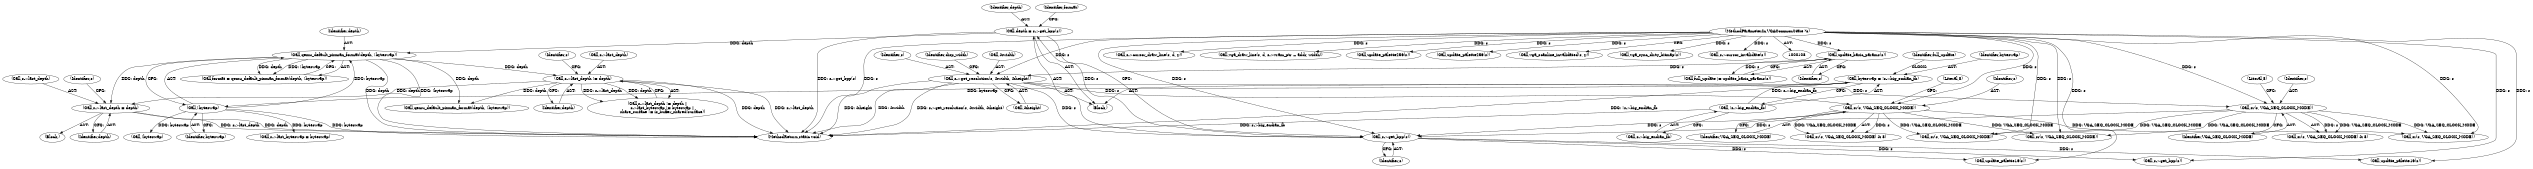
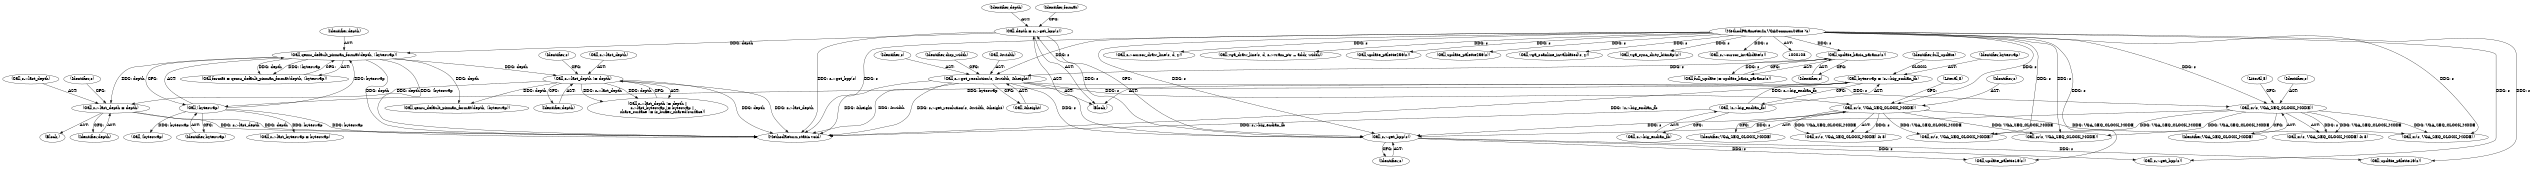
(1679, 43) -> (1681, 43)
